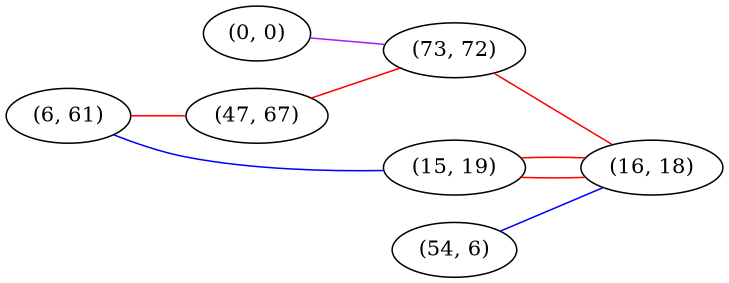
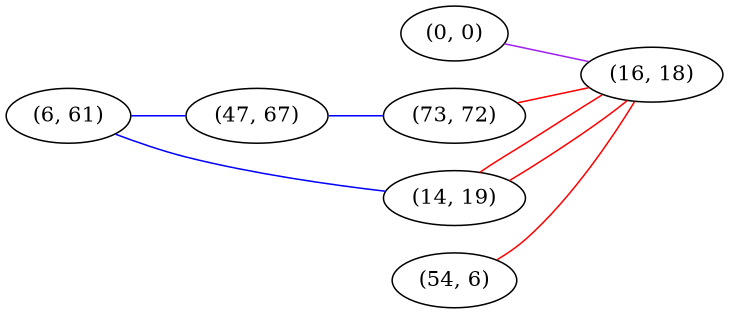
(347, 41) -> (547, 53)
(356, 83) -> (356, 116)
(158, 116) -> (158, 116)
(454, 168) -> (454, 198)
(552, 209) -> (574, 188)
